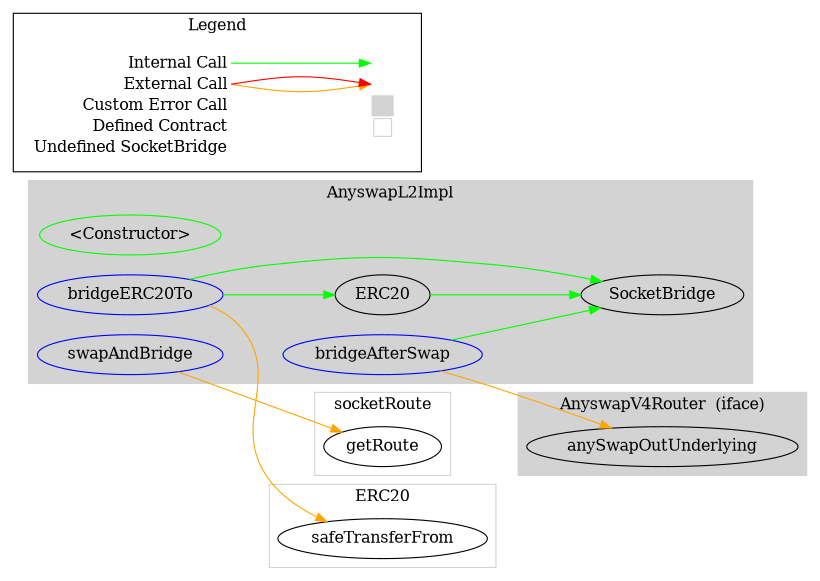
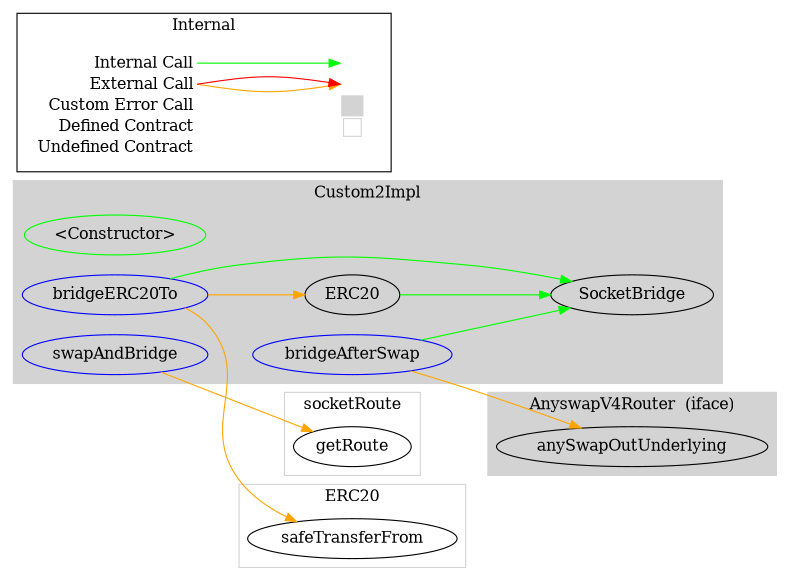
(217, 26) -> (204, 26)
(131, 147) -> (116, 147)
(391, 193) -> (368, 193)
(273, 295) -> (251, 295)
